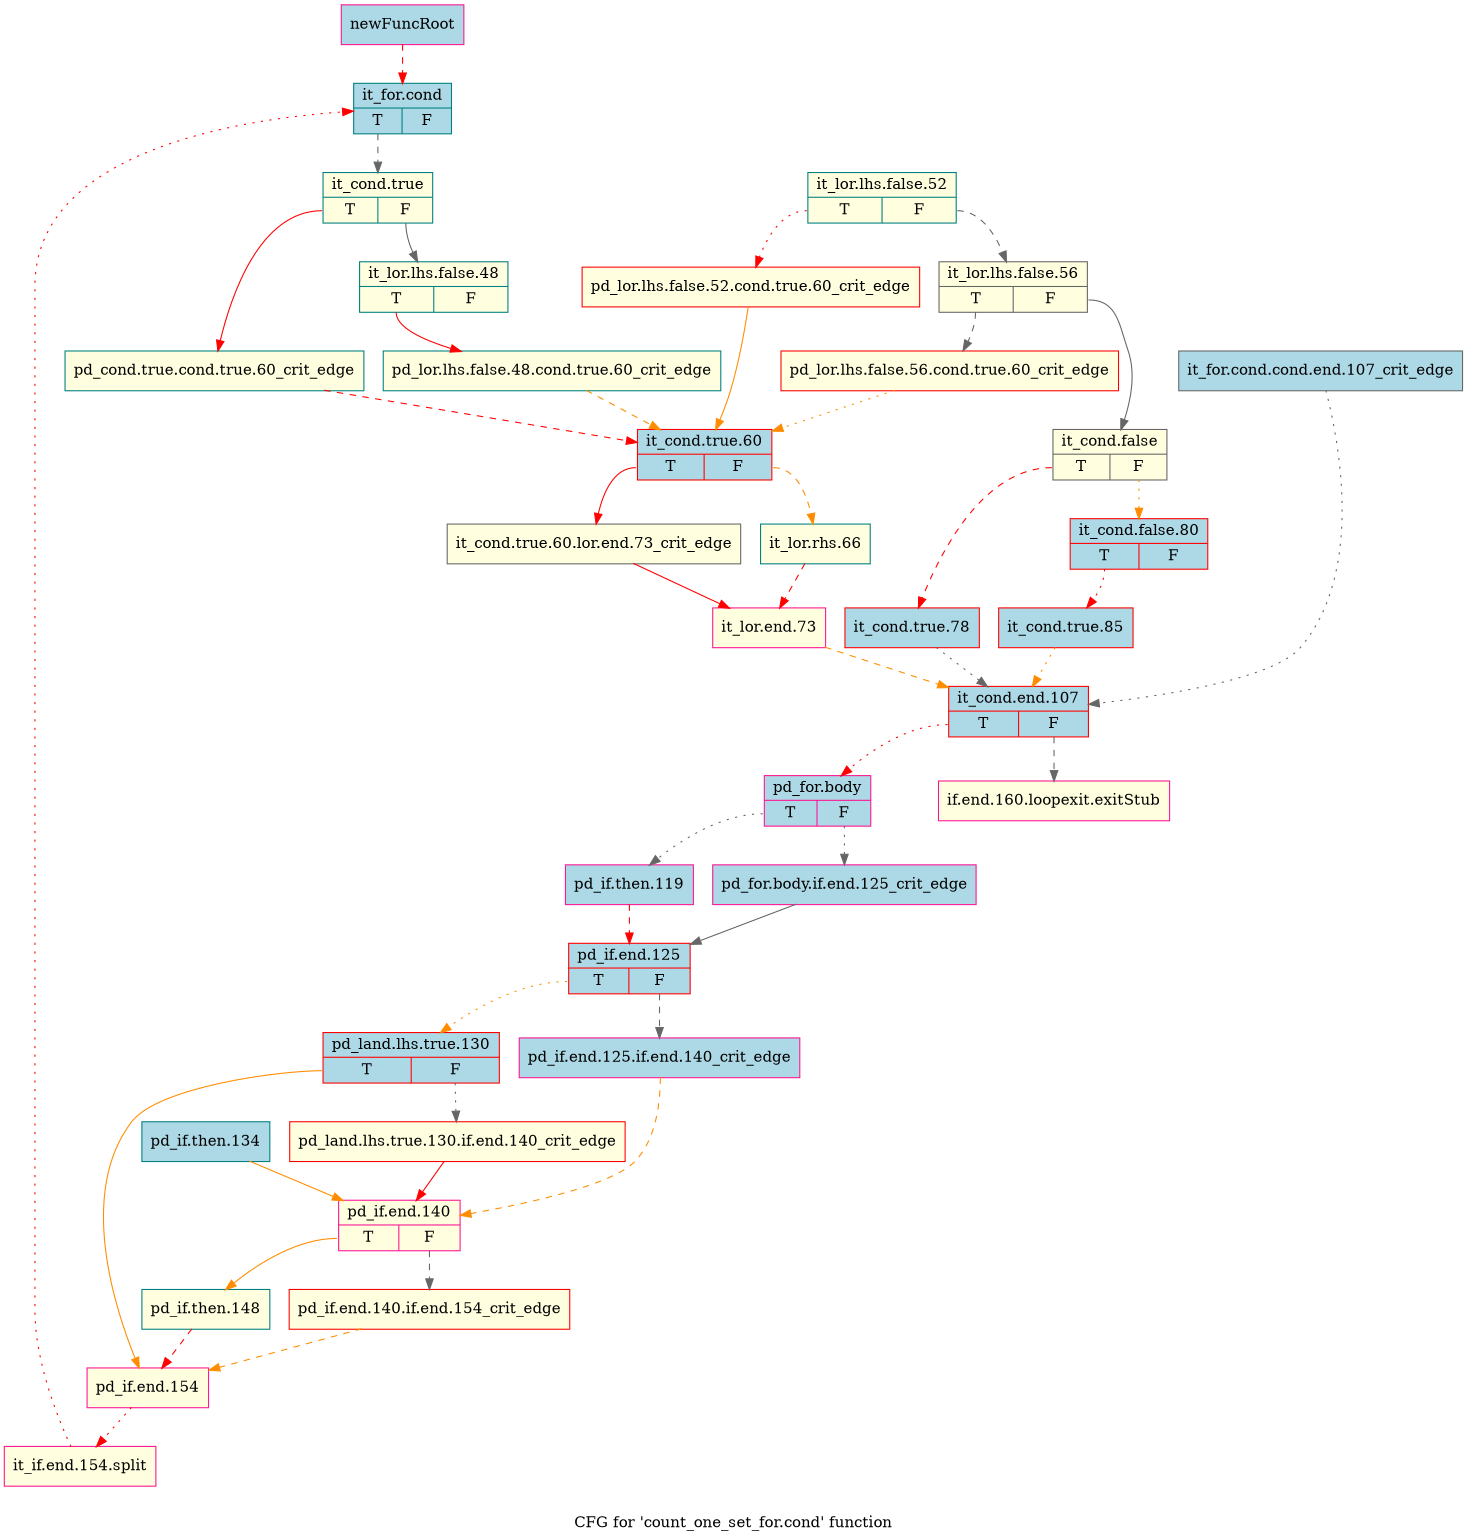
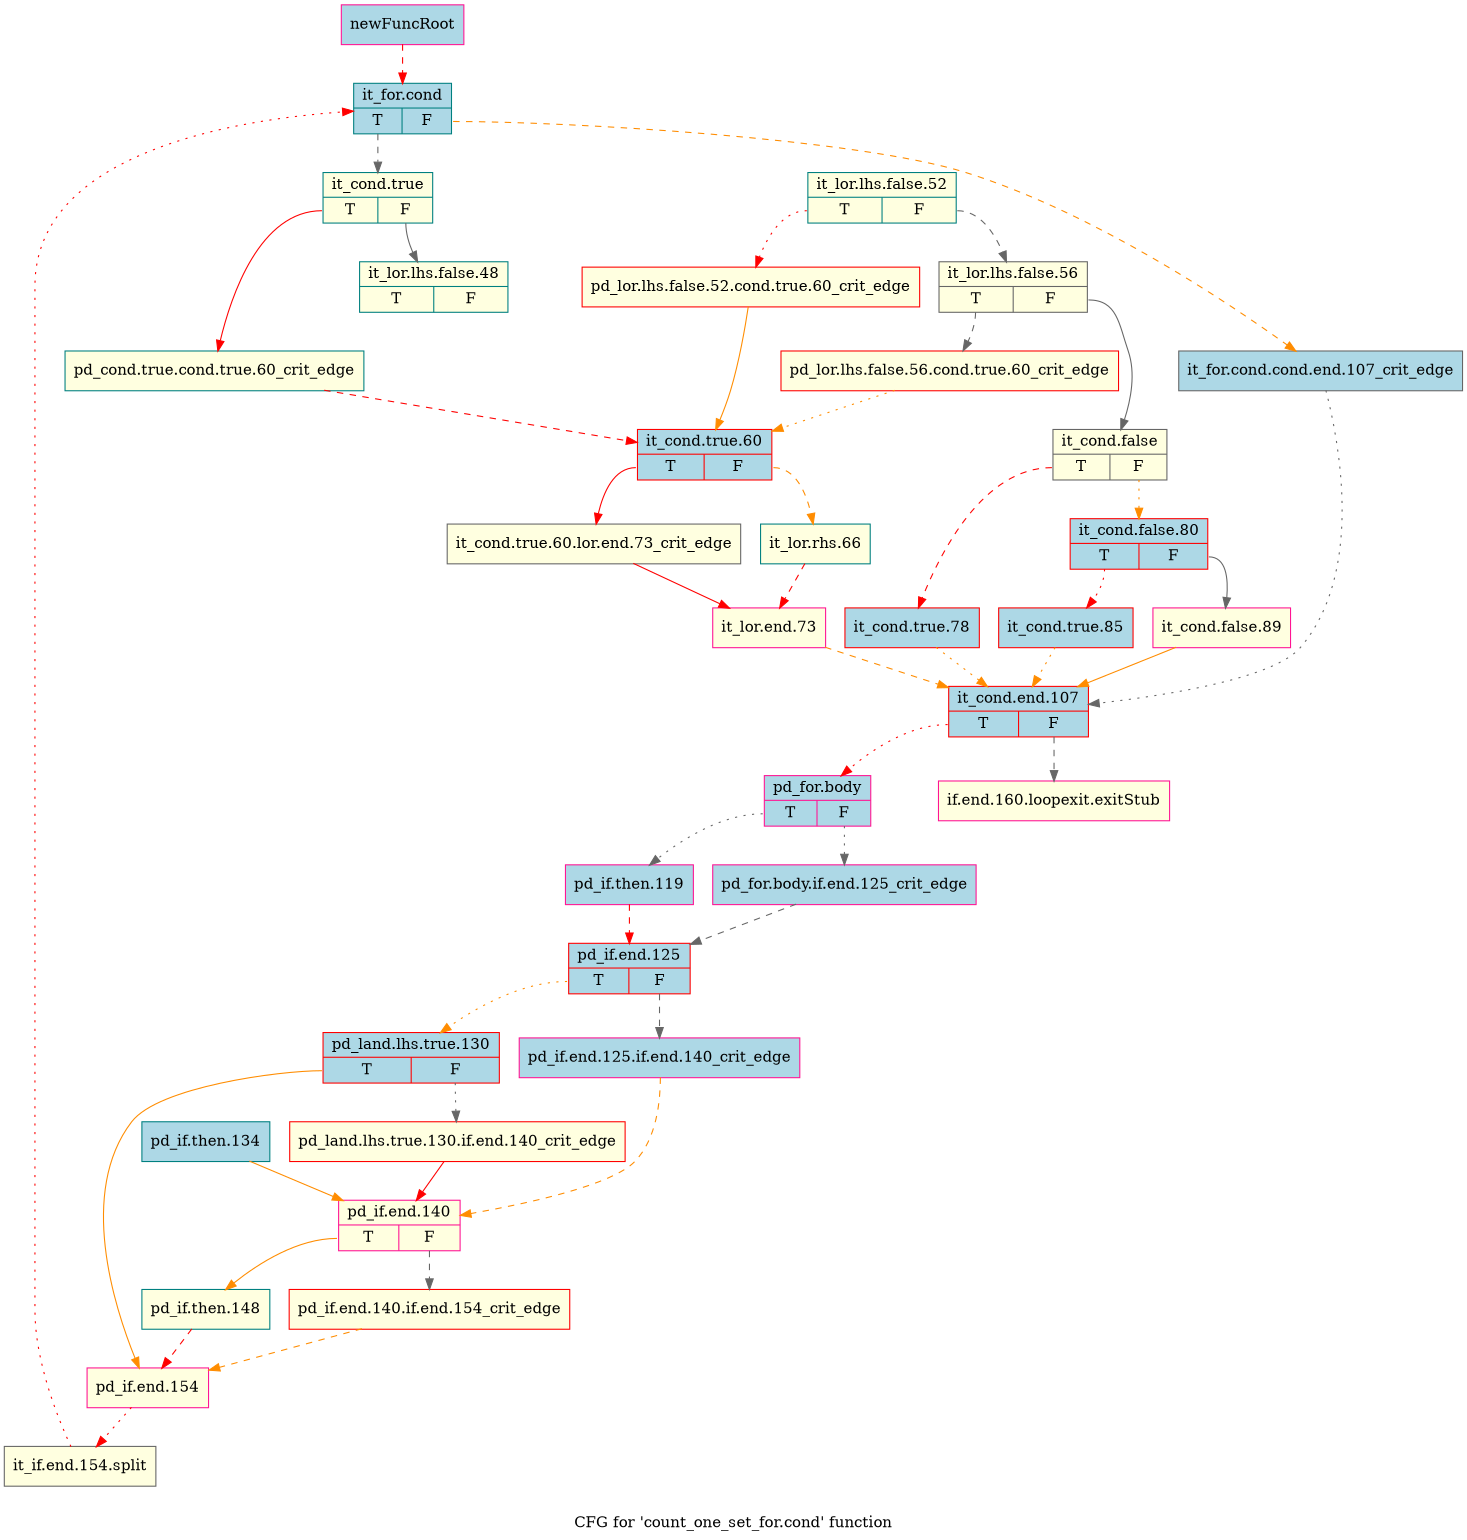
none -> (893, 156)
(552, 371) -> none
none -> (1222, 628)
(958, 664) -> (958, 664)
(748, 922) -> (748, 922)
(80, 1466) -> (80, 1466)
